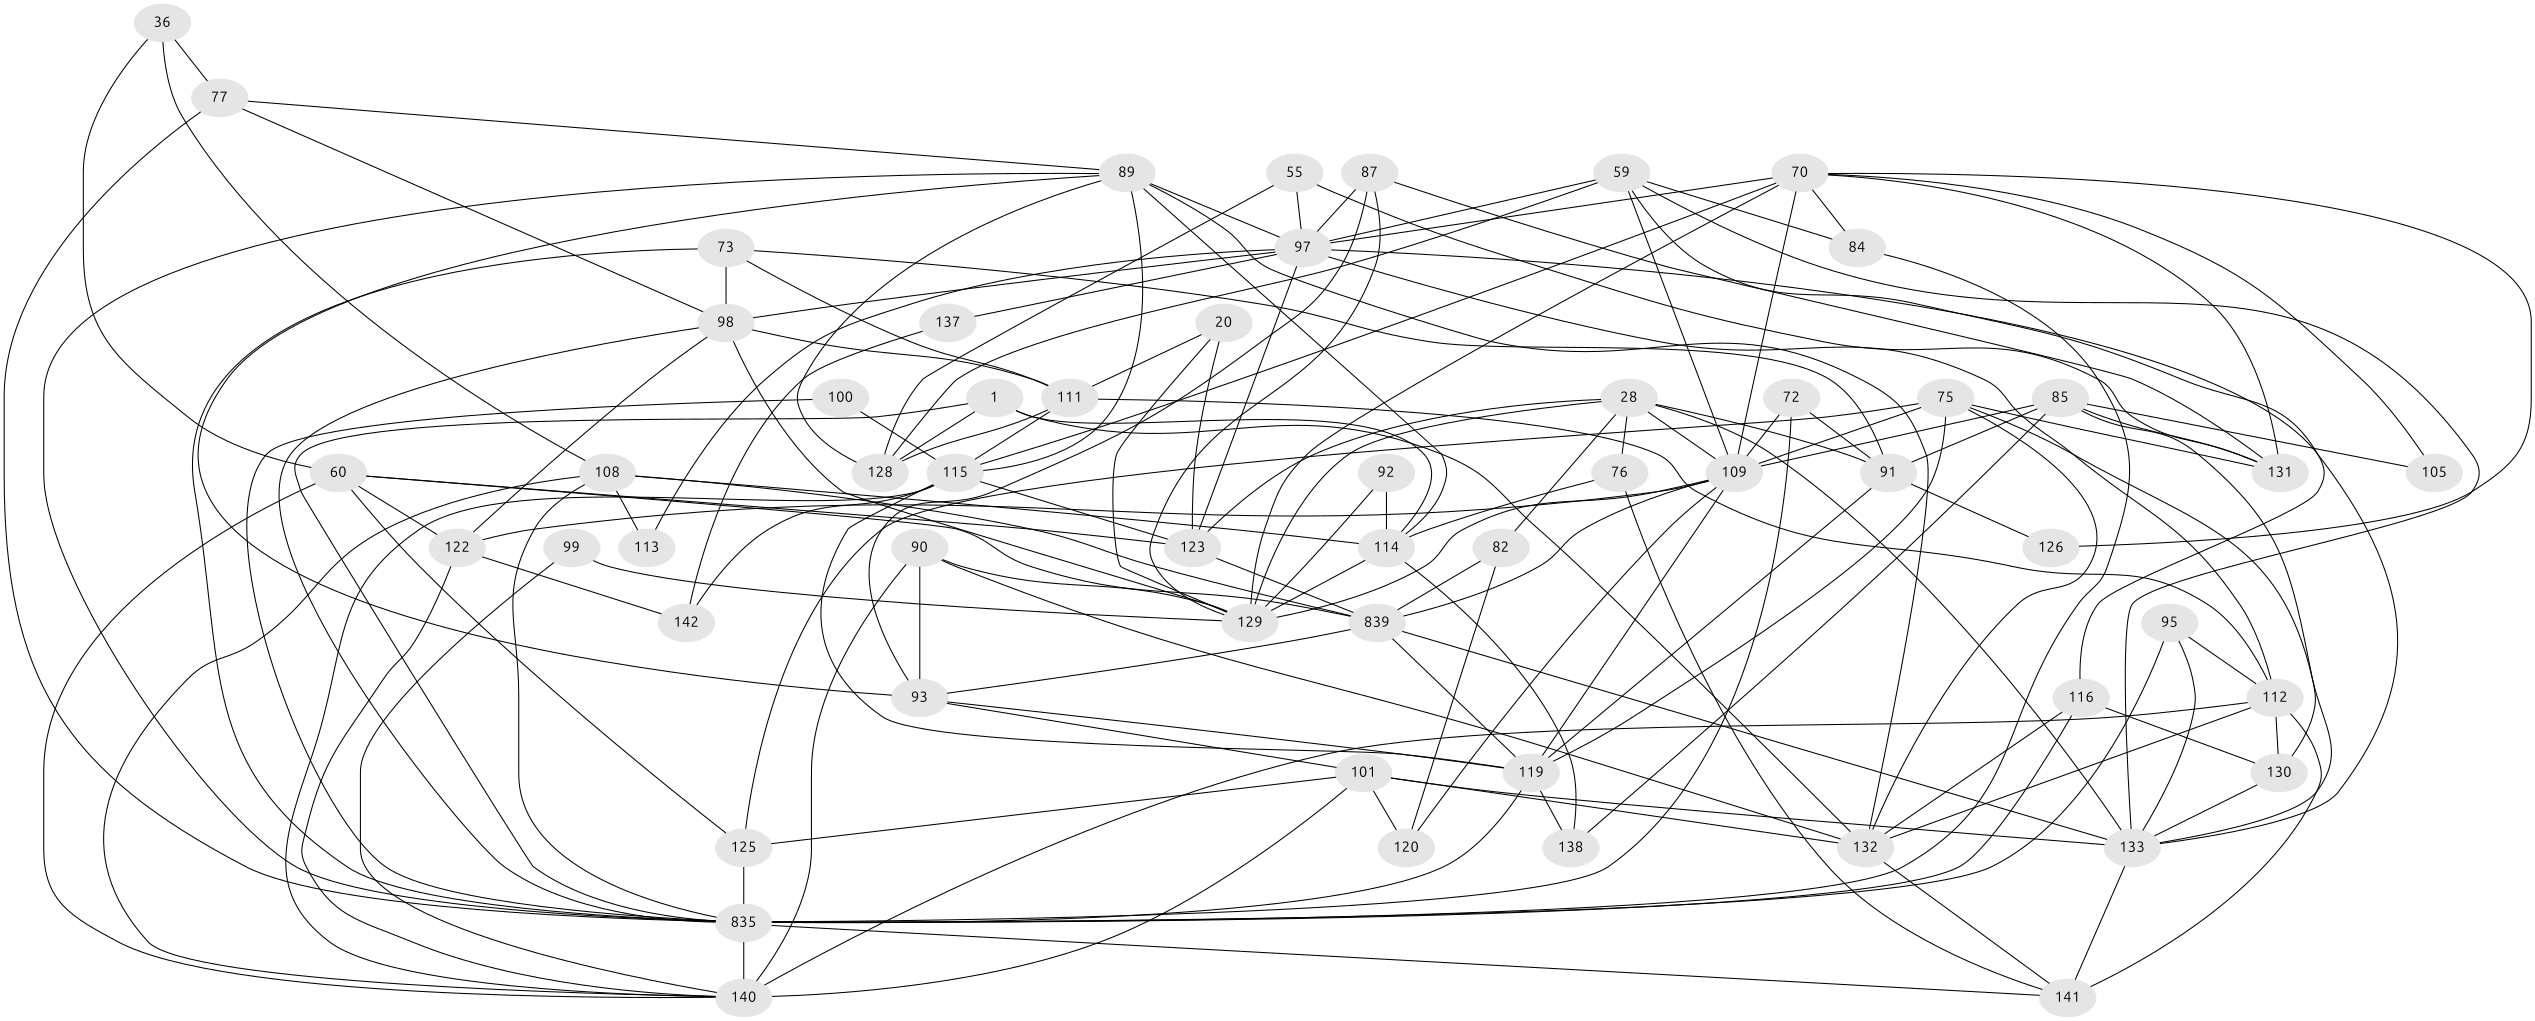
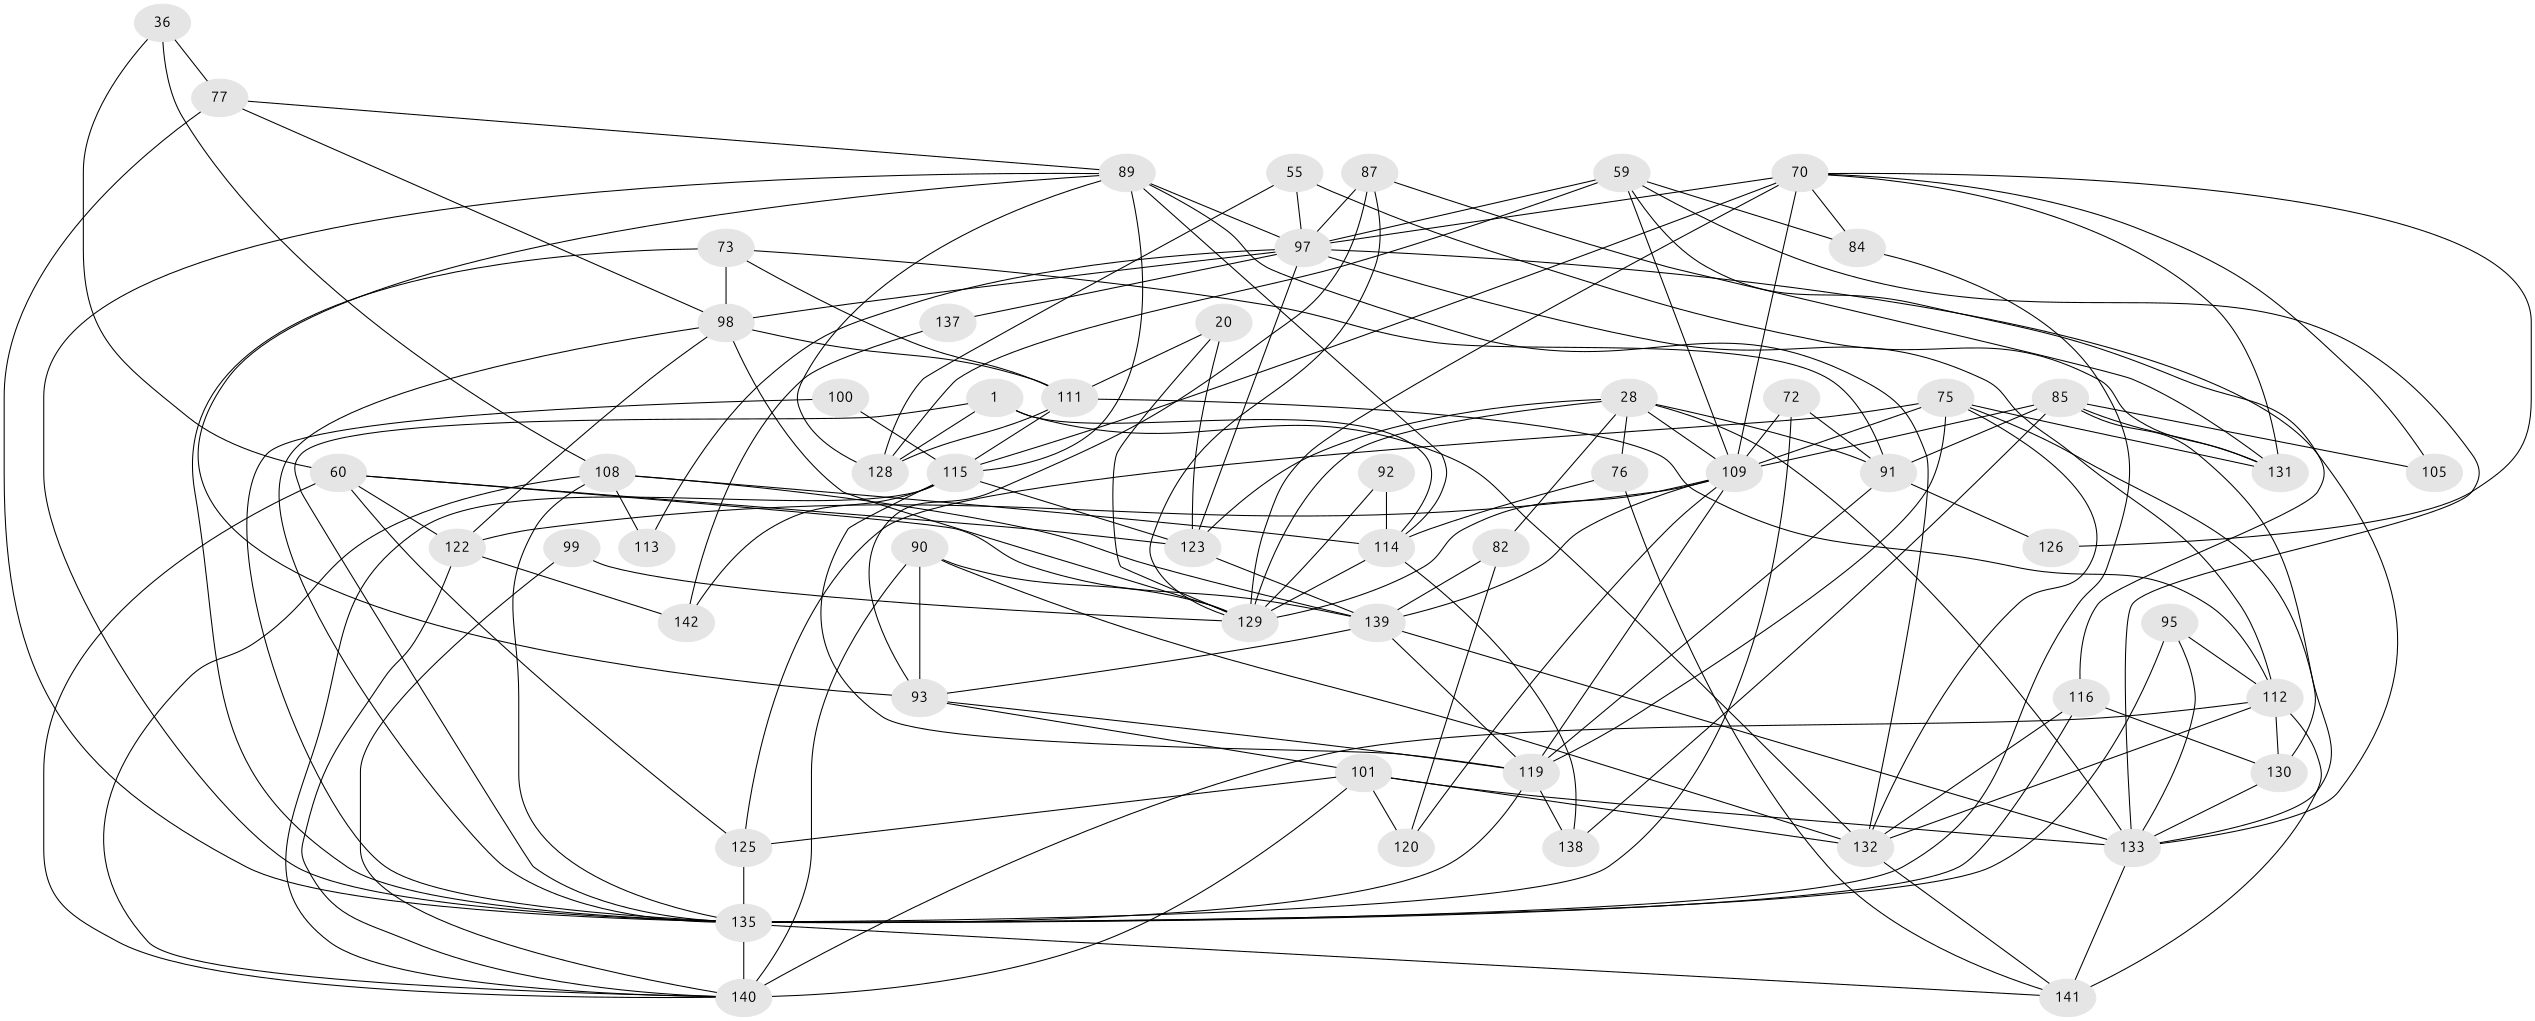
(1377, 623) -> (1377, 623)
(744, 923) -> (744, 923)
